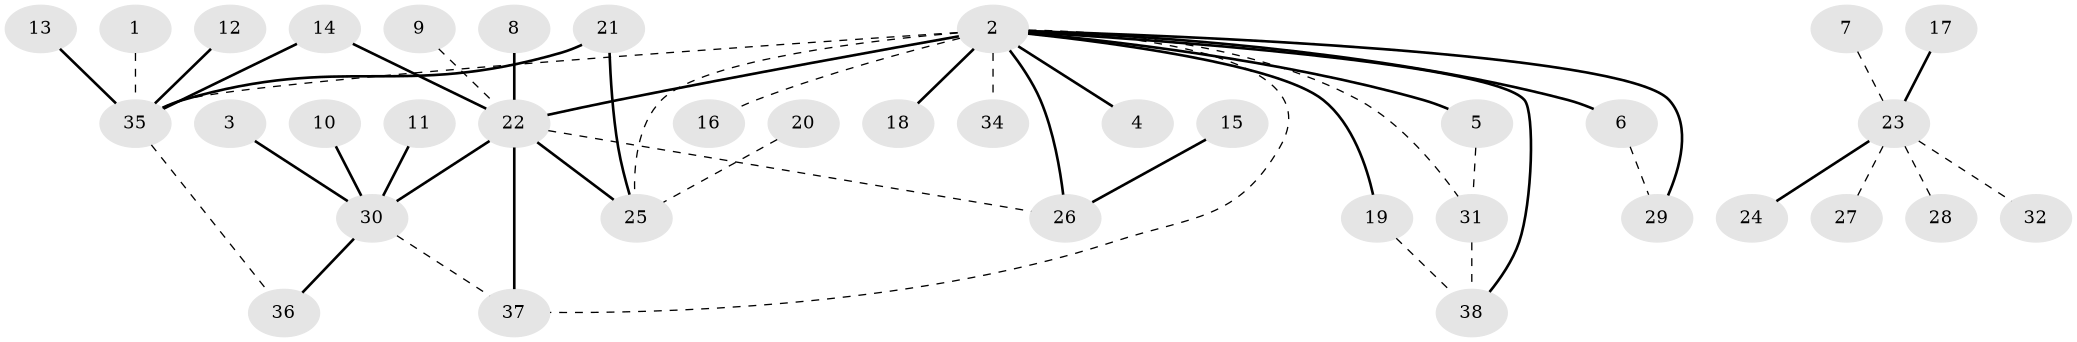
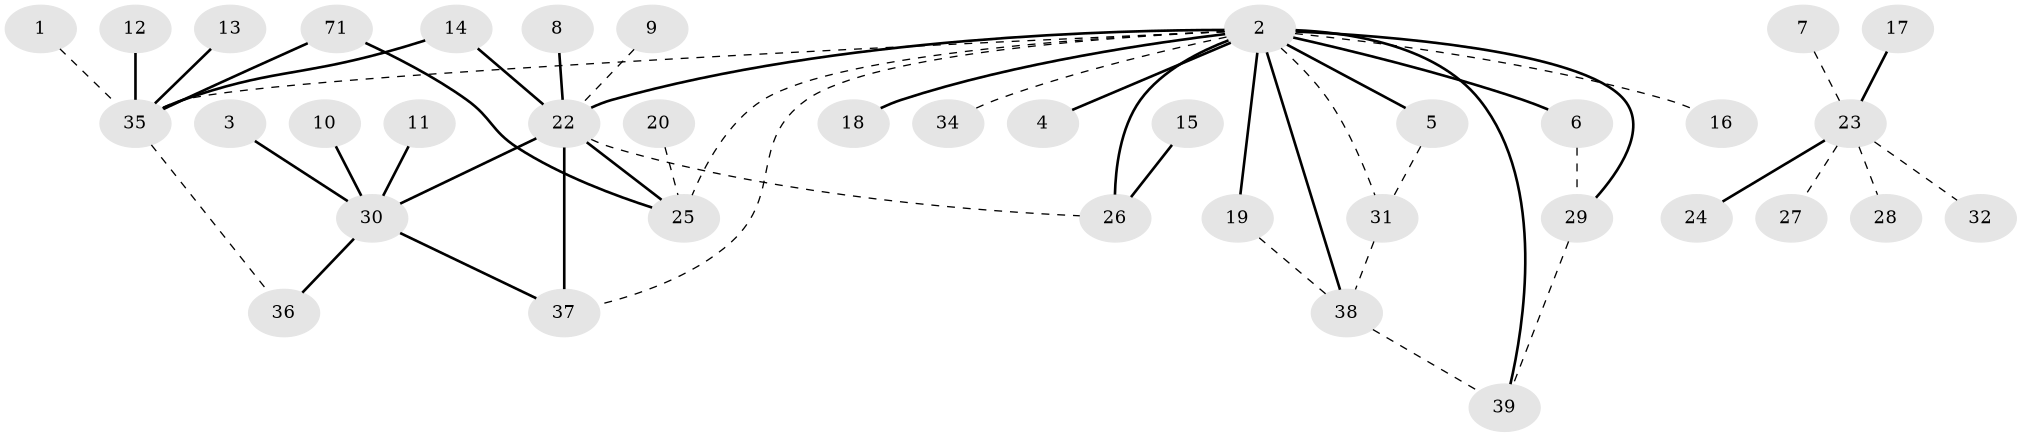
(609, 29) -> (337, 29)
(443, 266) -> (468, 266)
none -> (1505, 408)
